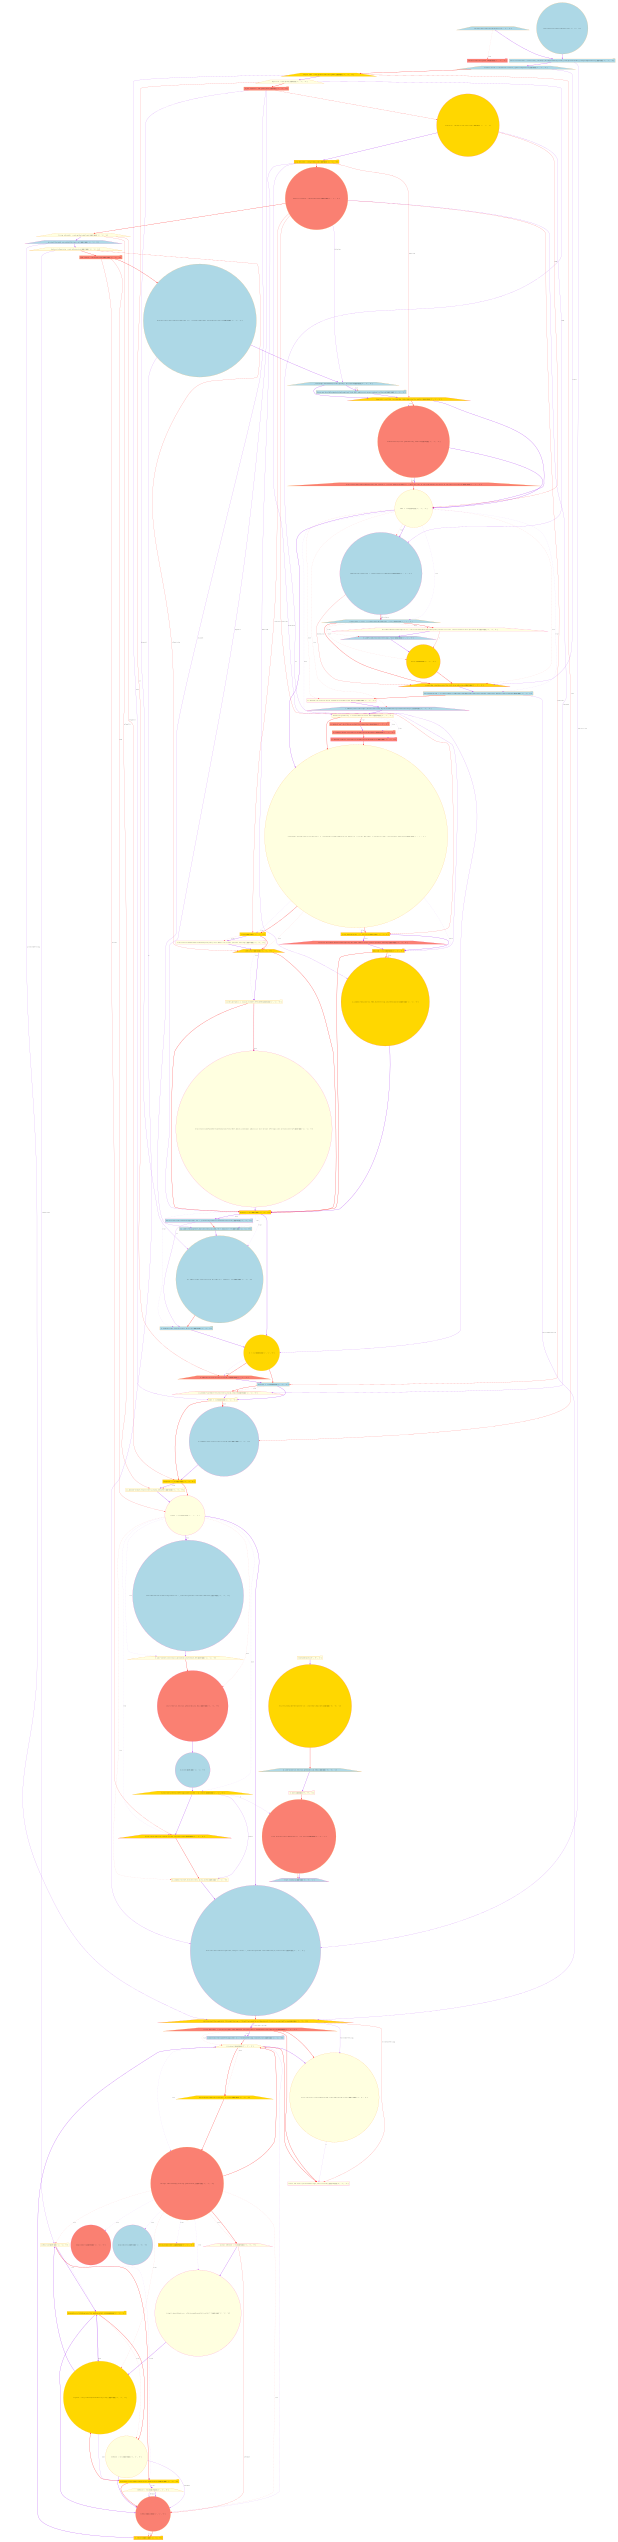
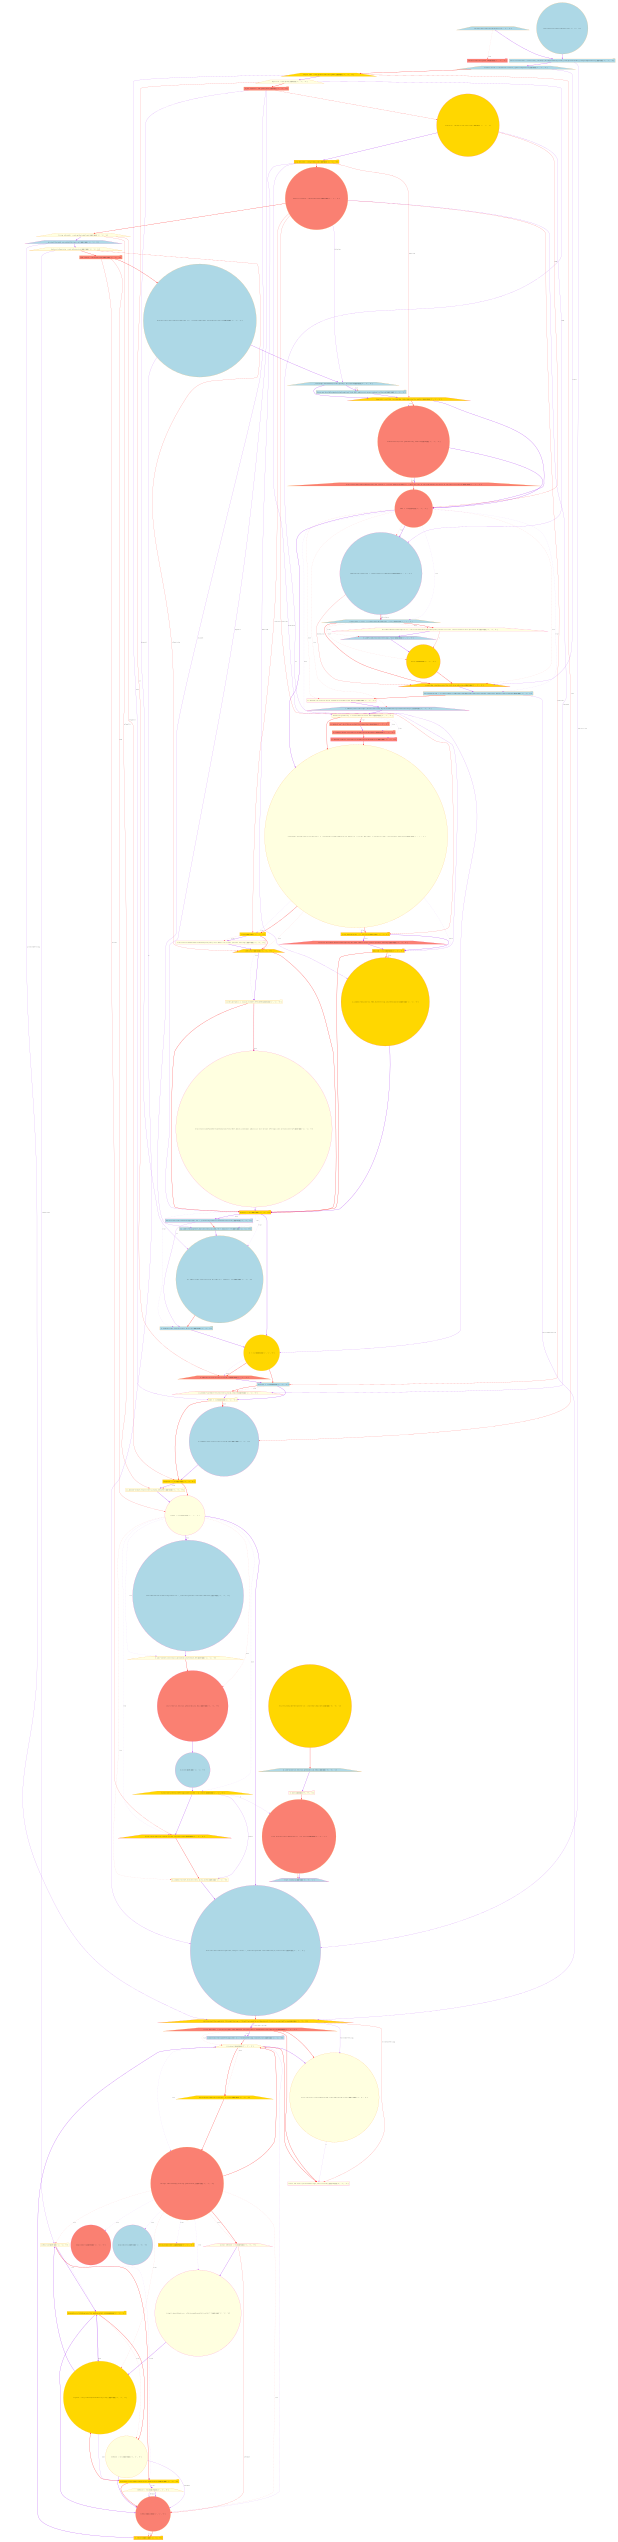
(414, 508) -> (414, 508)
(310, 1658) -> none
